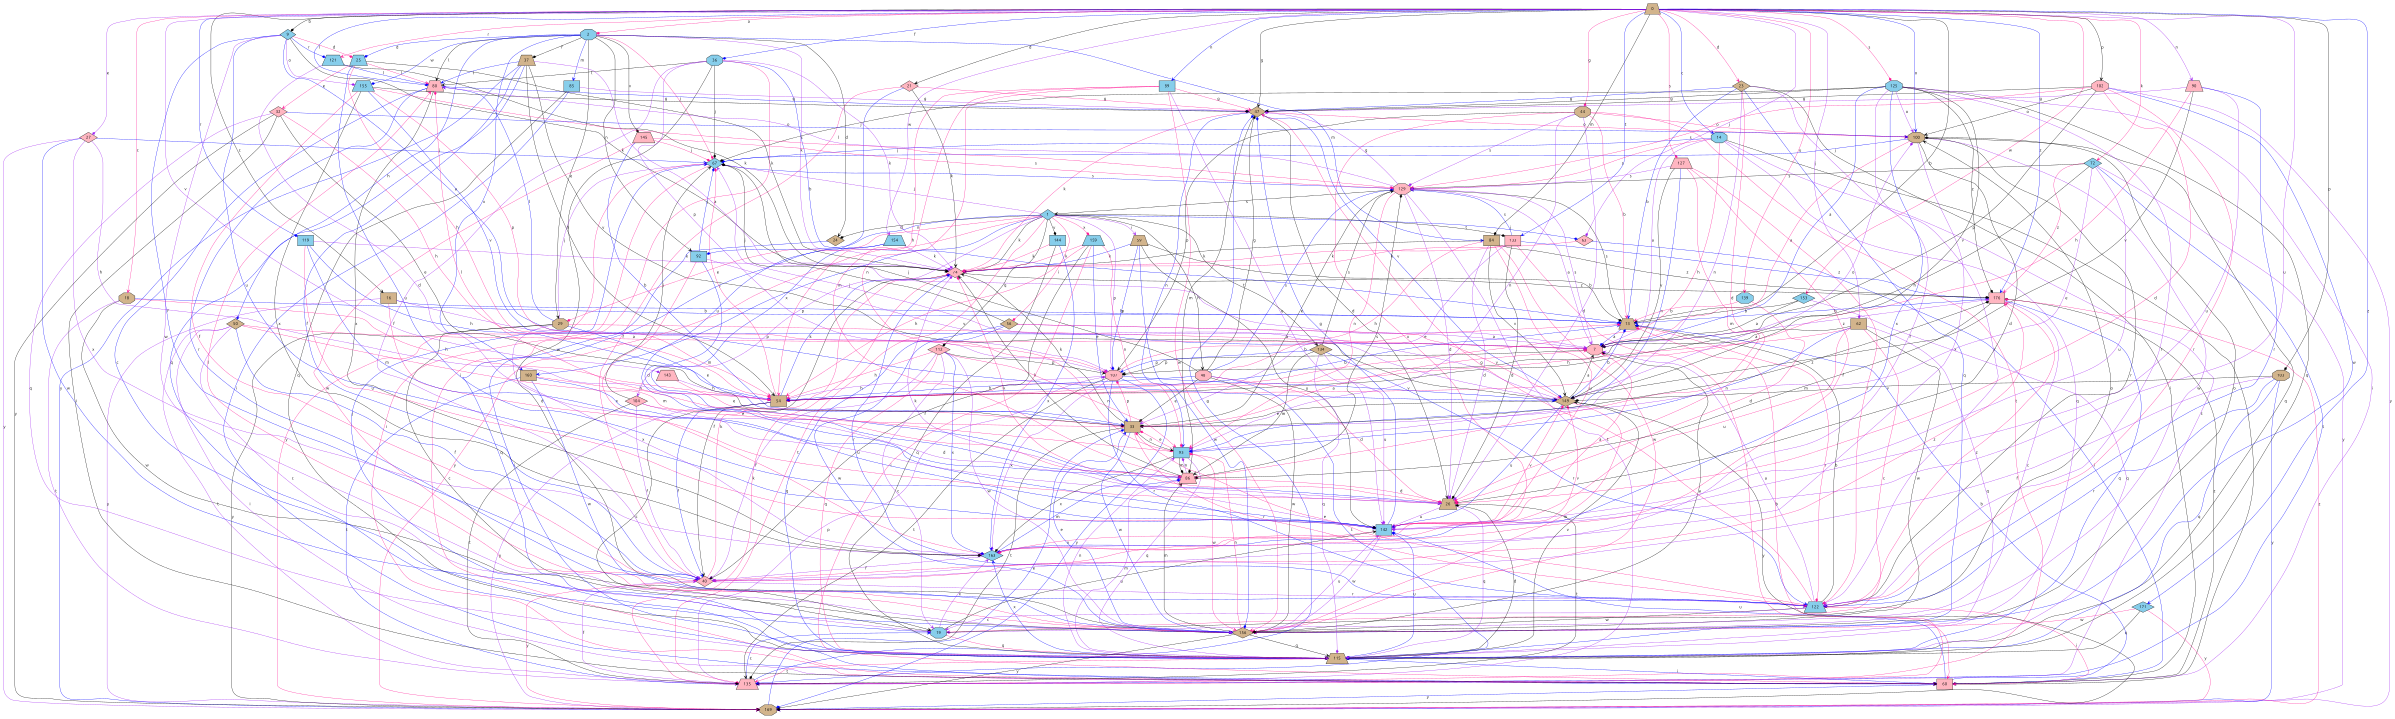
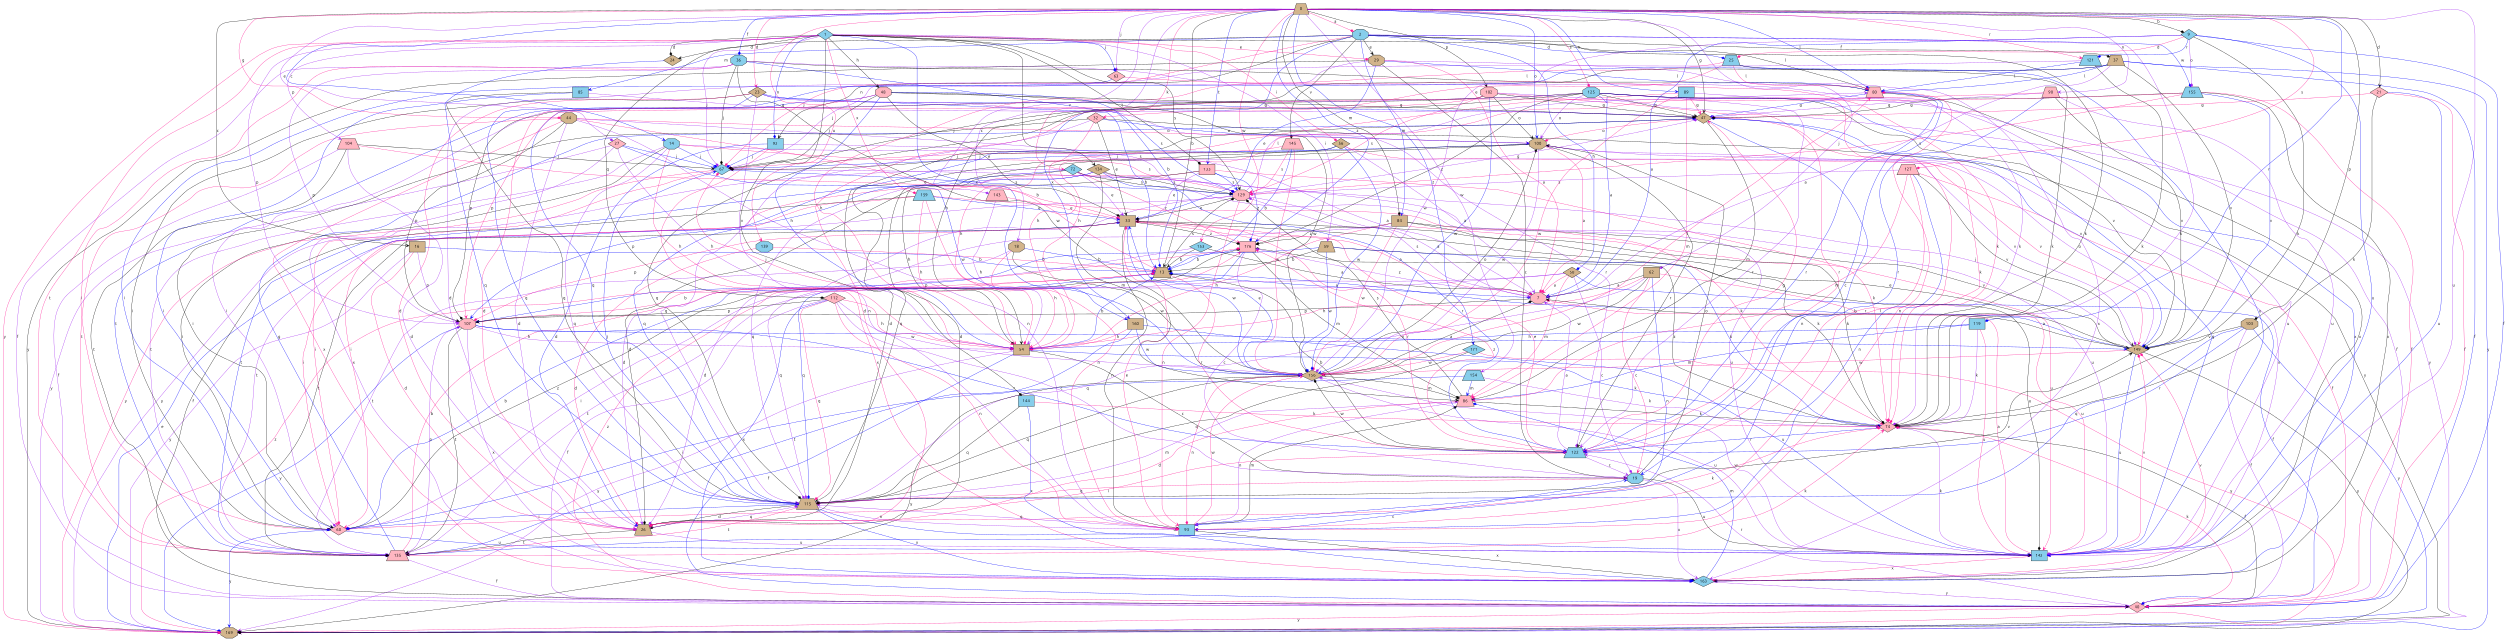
(760, 11) -> (1144, 88)
(1217, 202) -> (1056, 60)
(750, 390) -> (1253, 219)
(636, 401) -> (348, 144)
(1945, 684) -> (339, 530)
